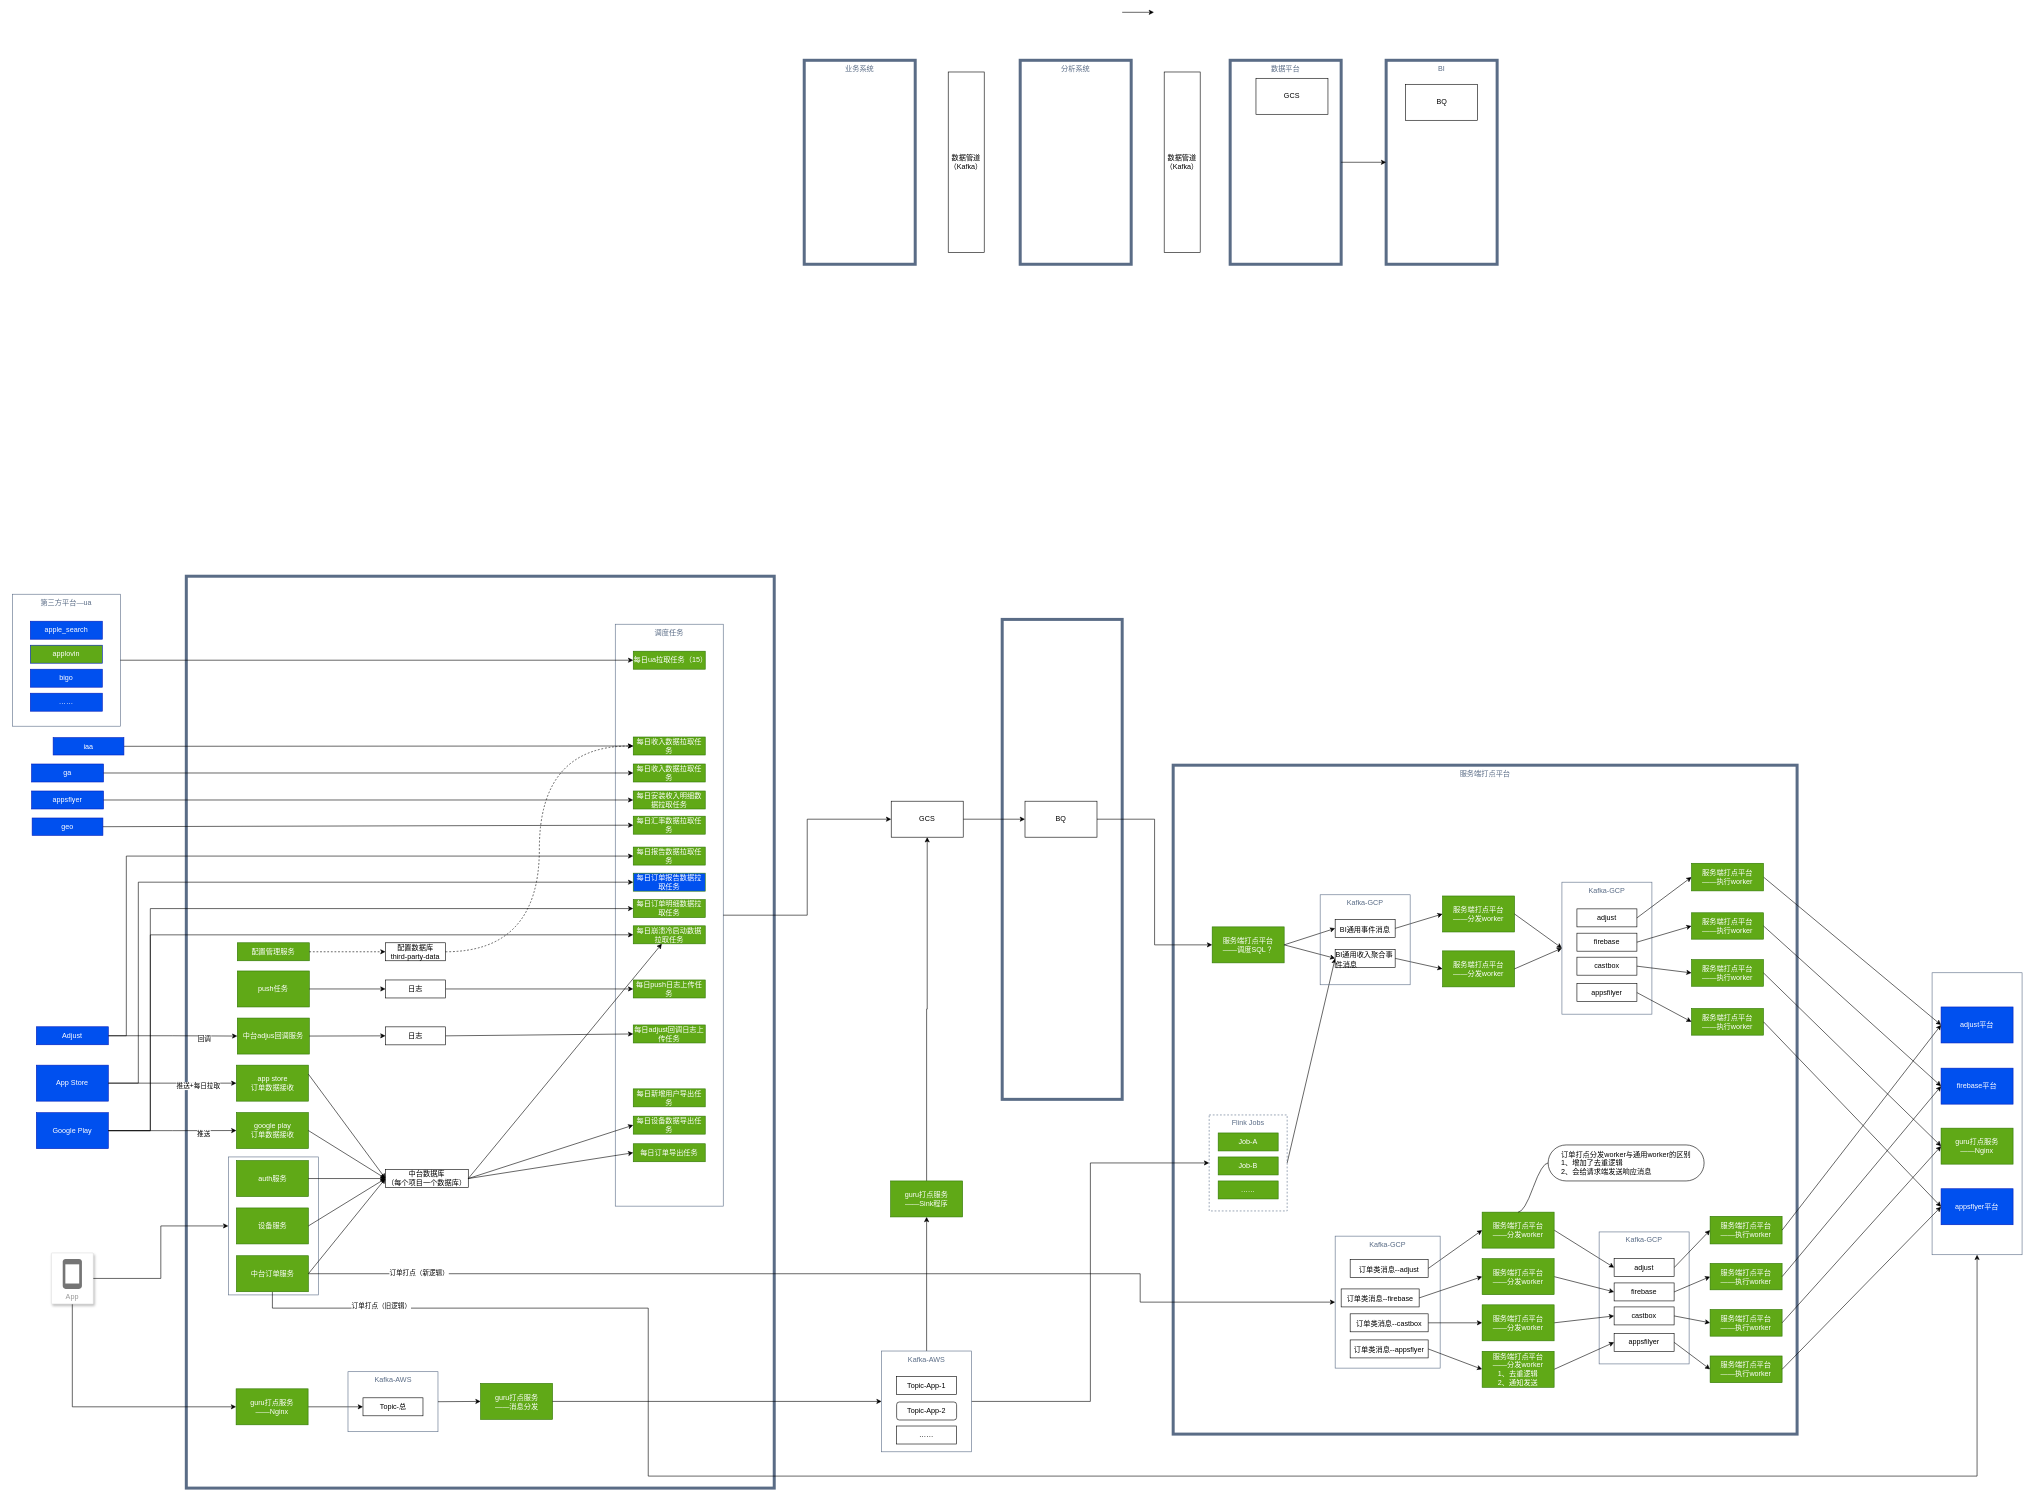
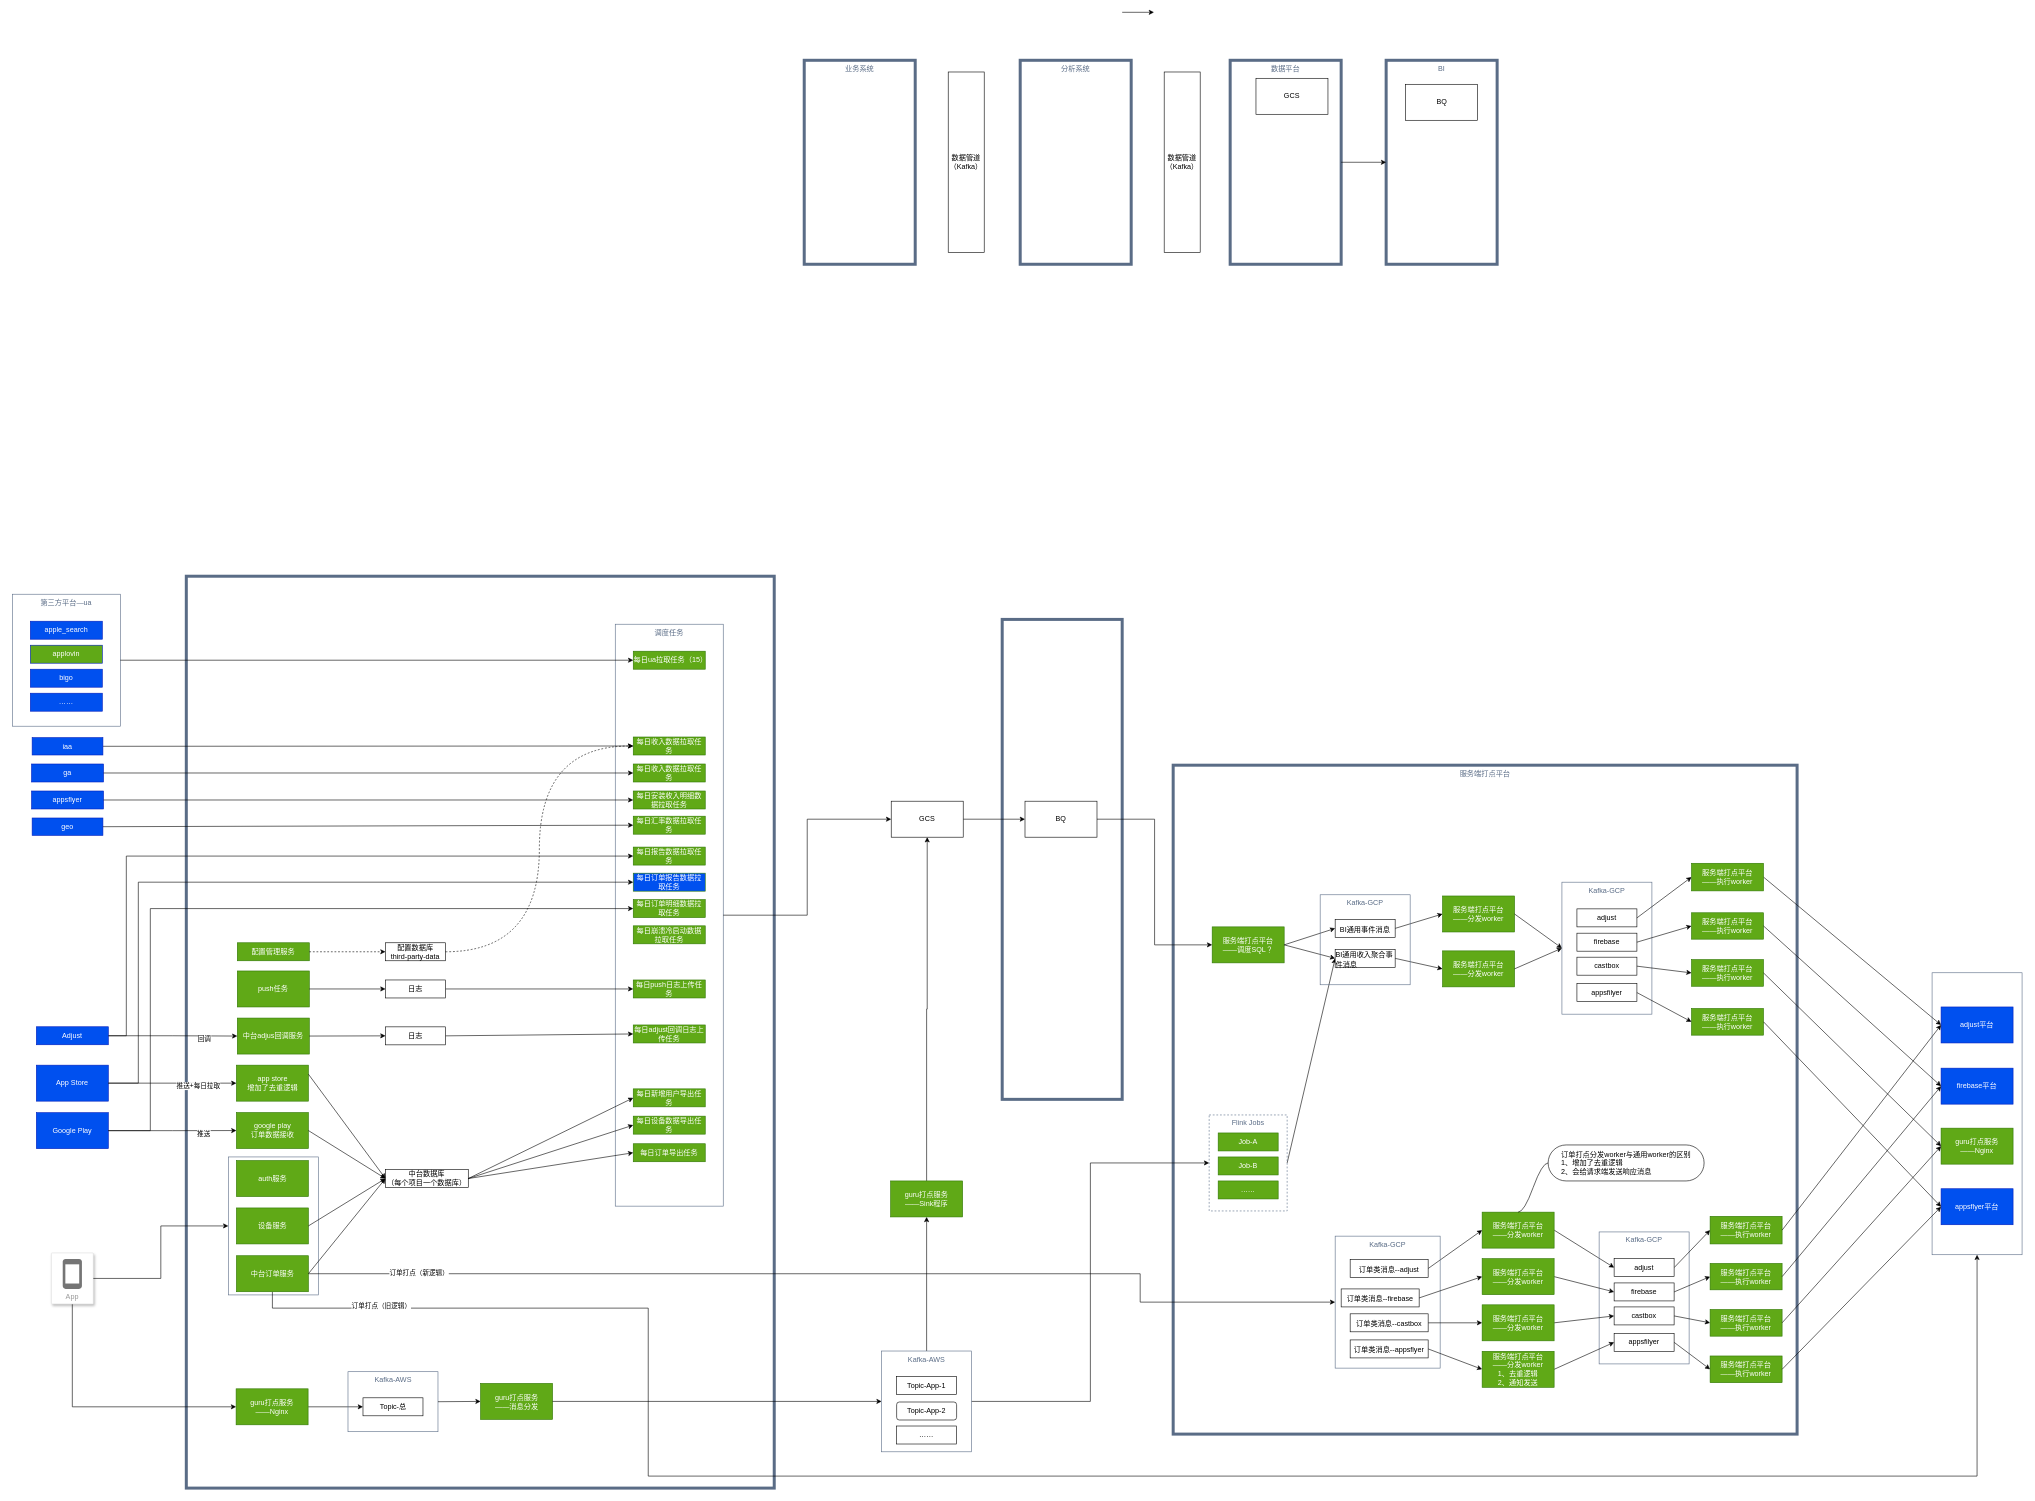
(89, 746) -> (68, 746)
(627, 935) -> none
(565, 1062) -> (566, 1131)
(273, 1083) -> (273, 1083)
(345, 1179) -> none
